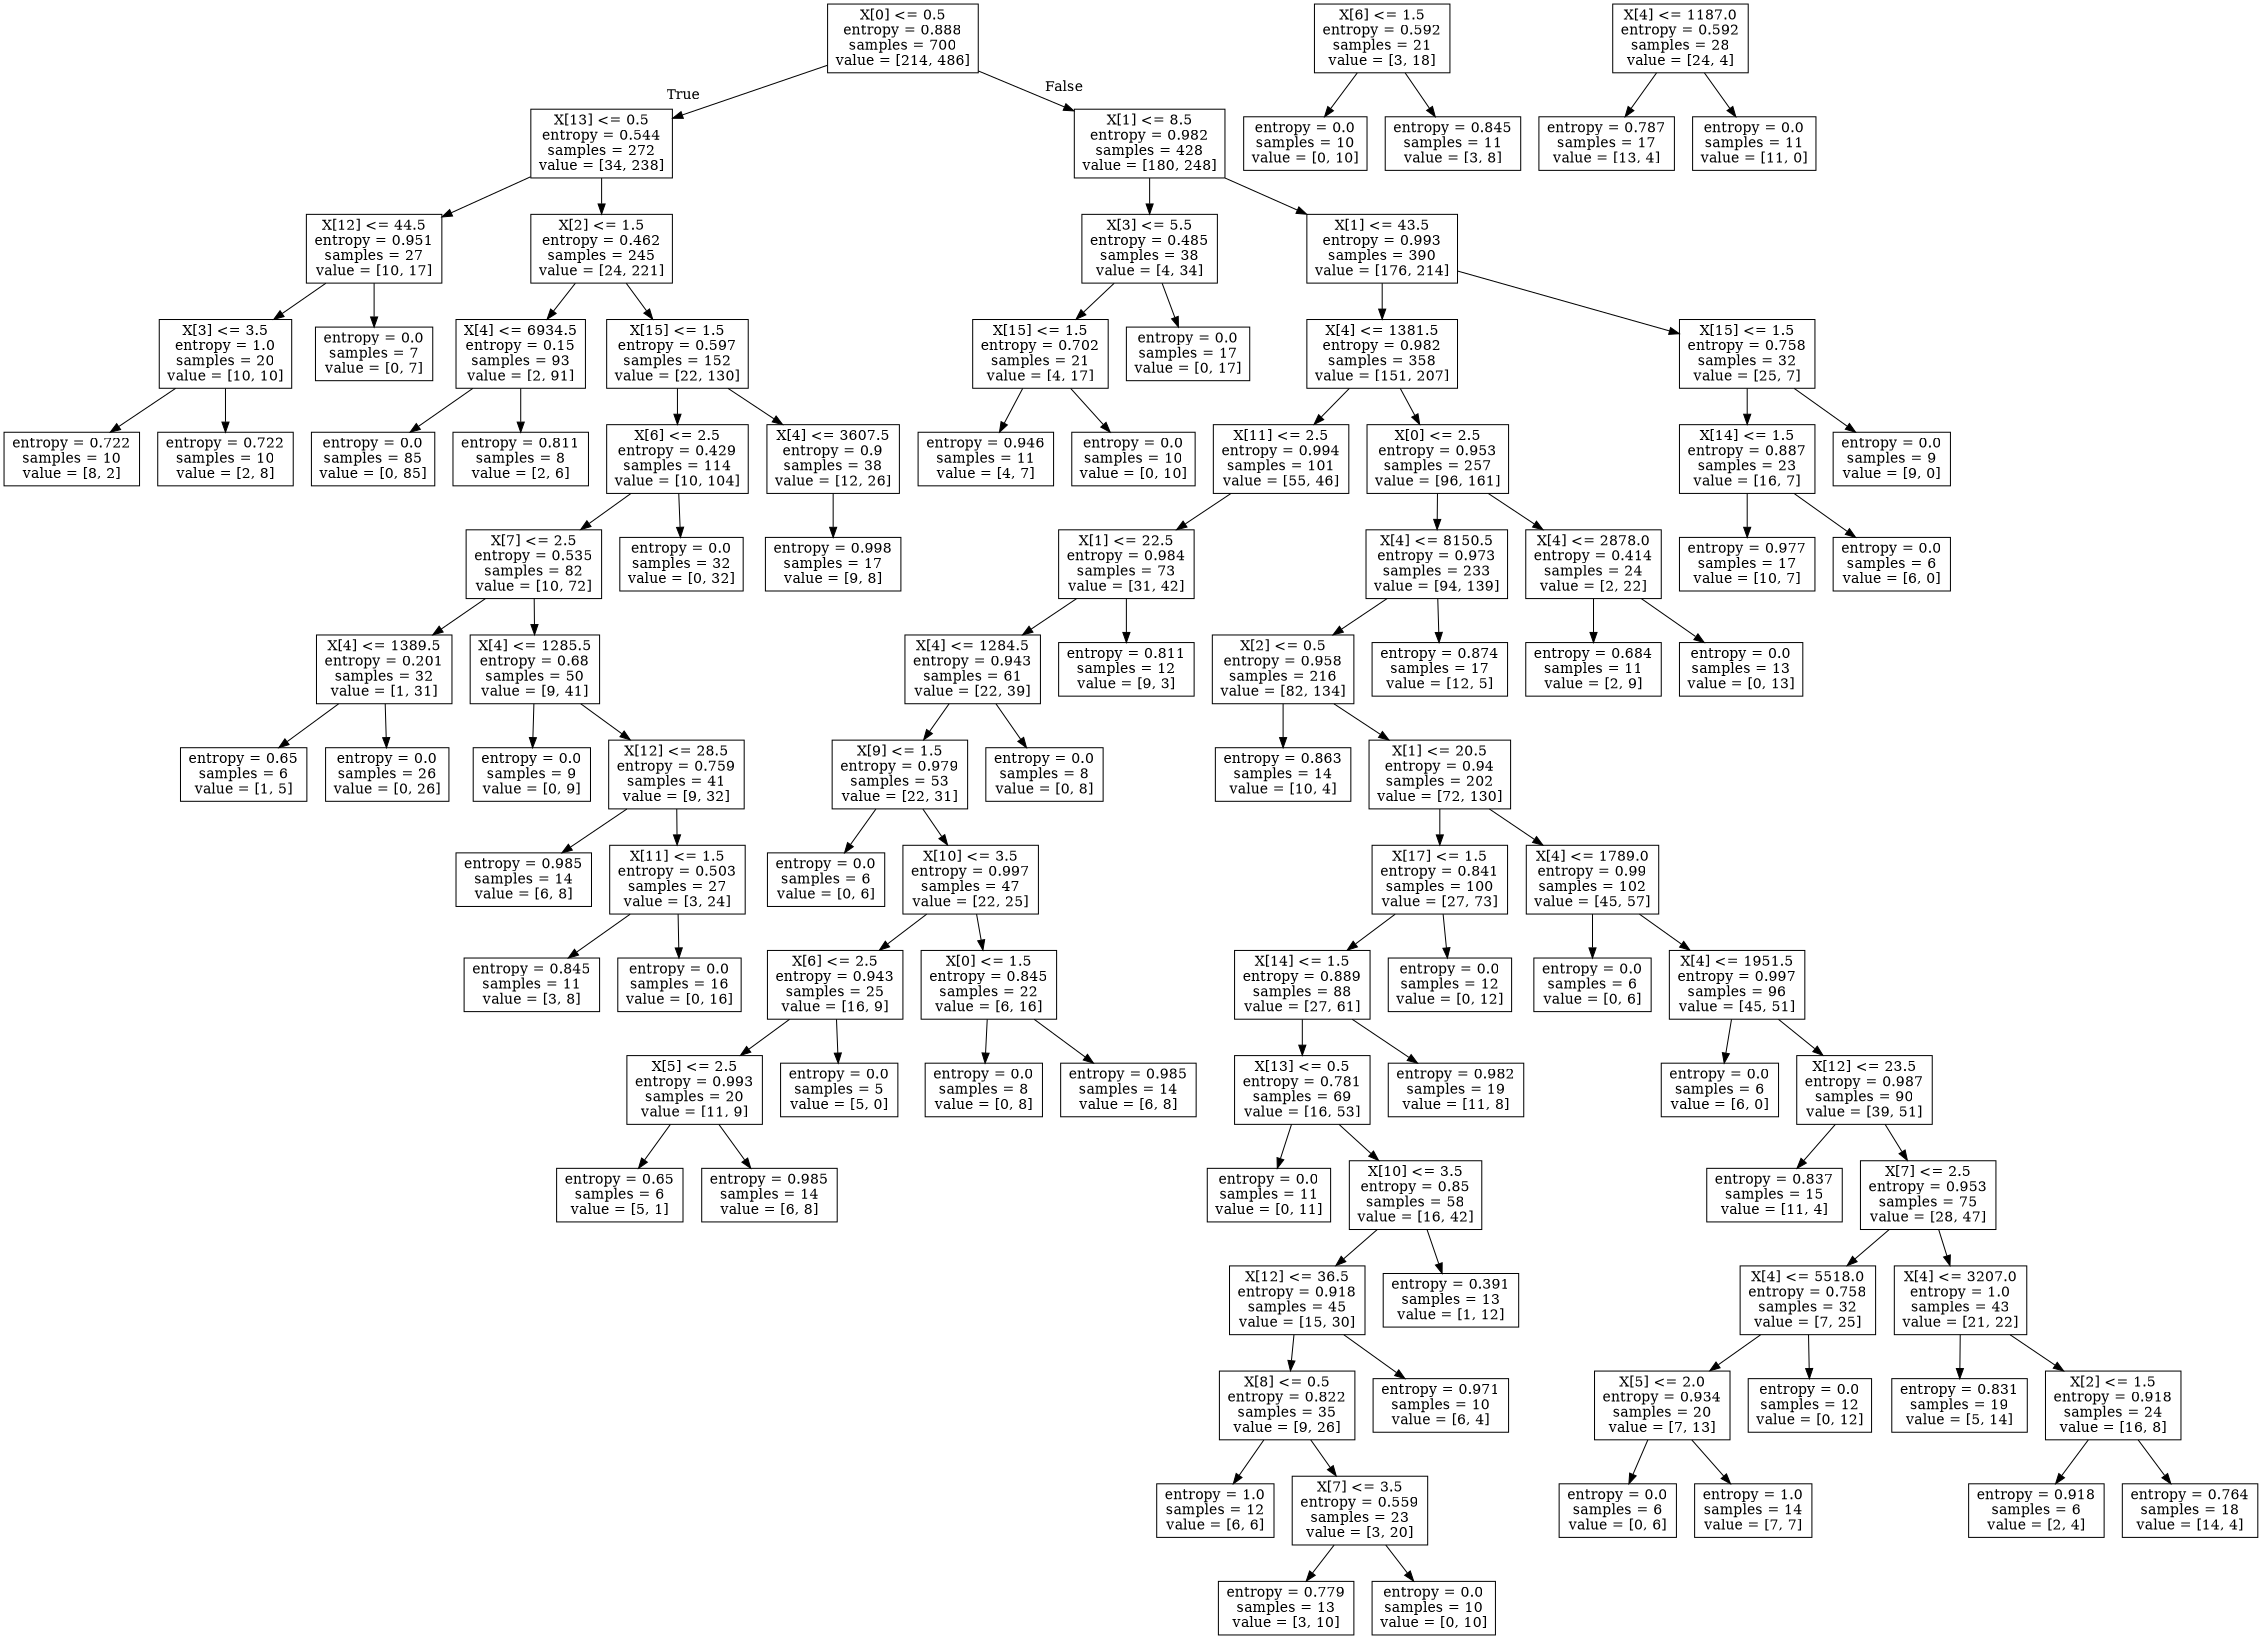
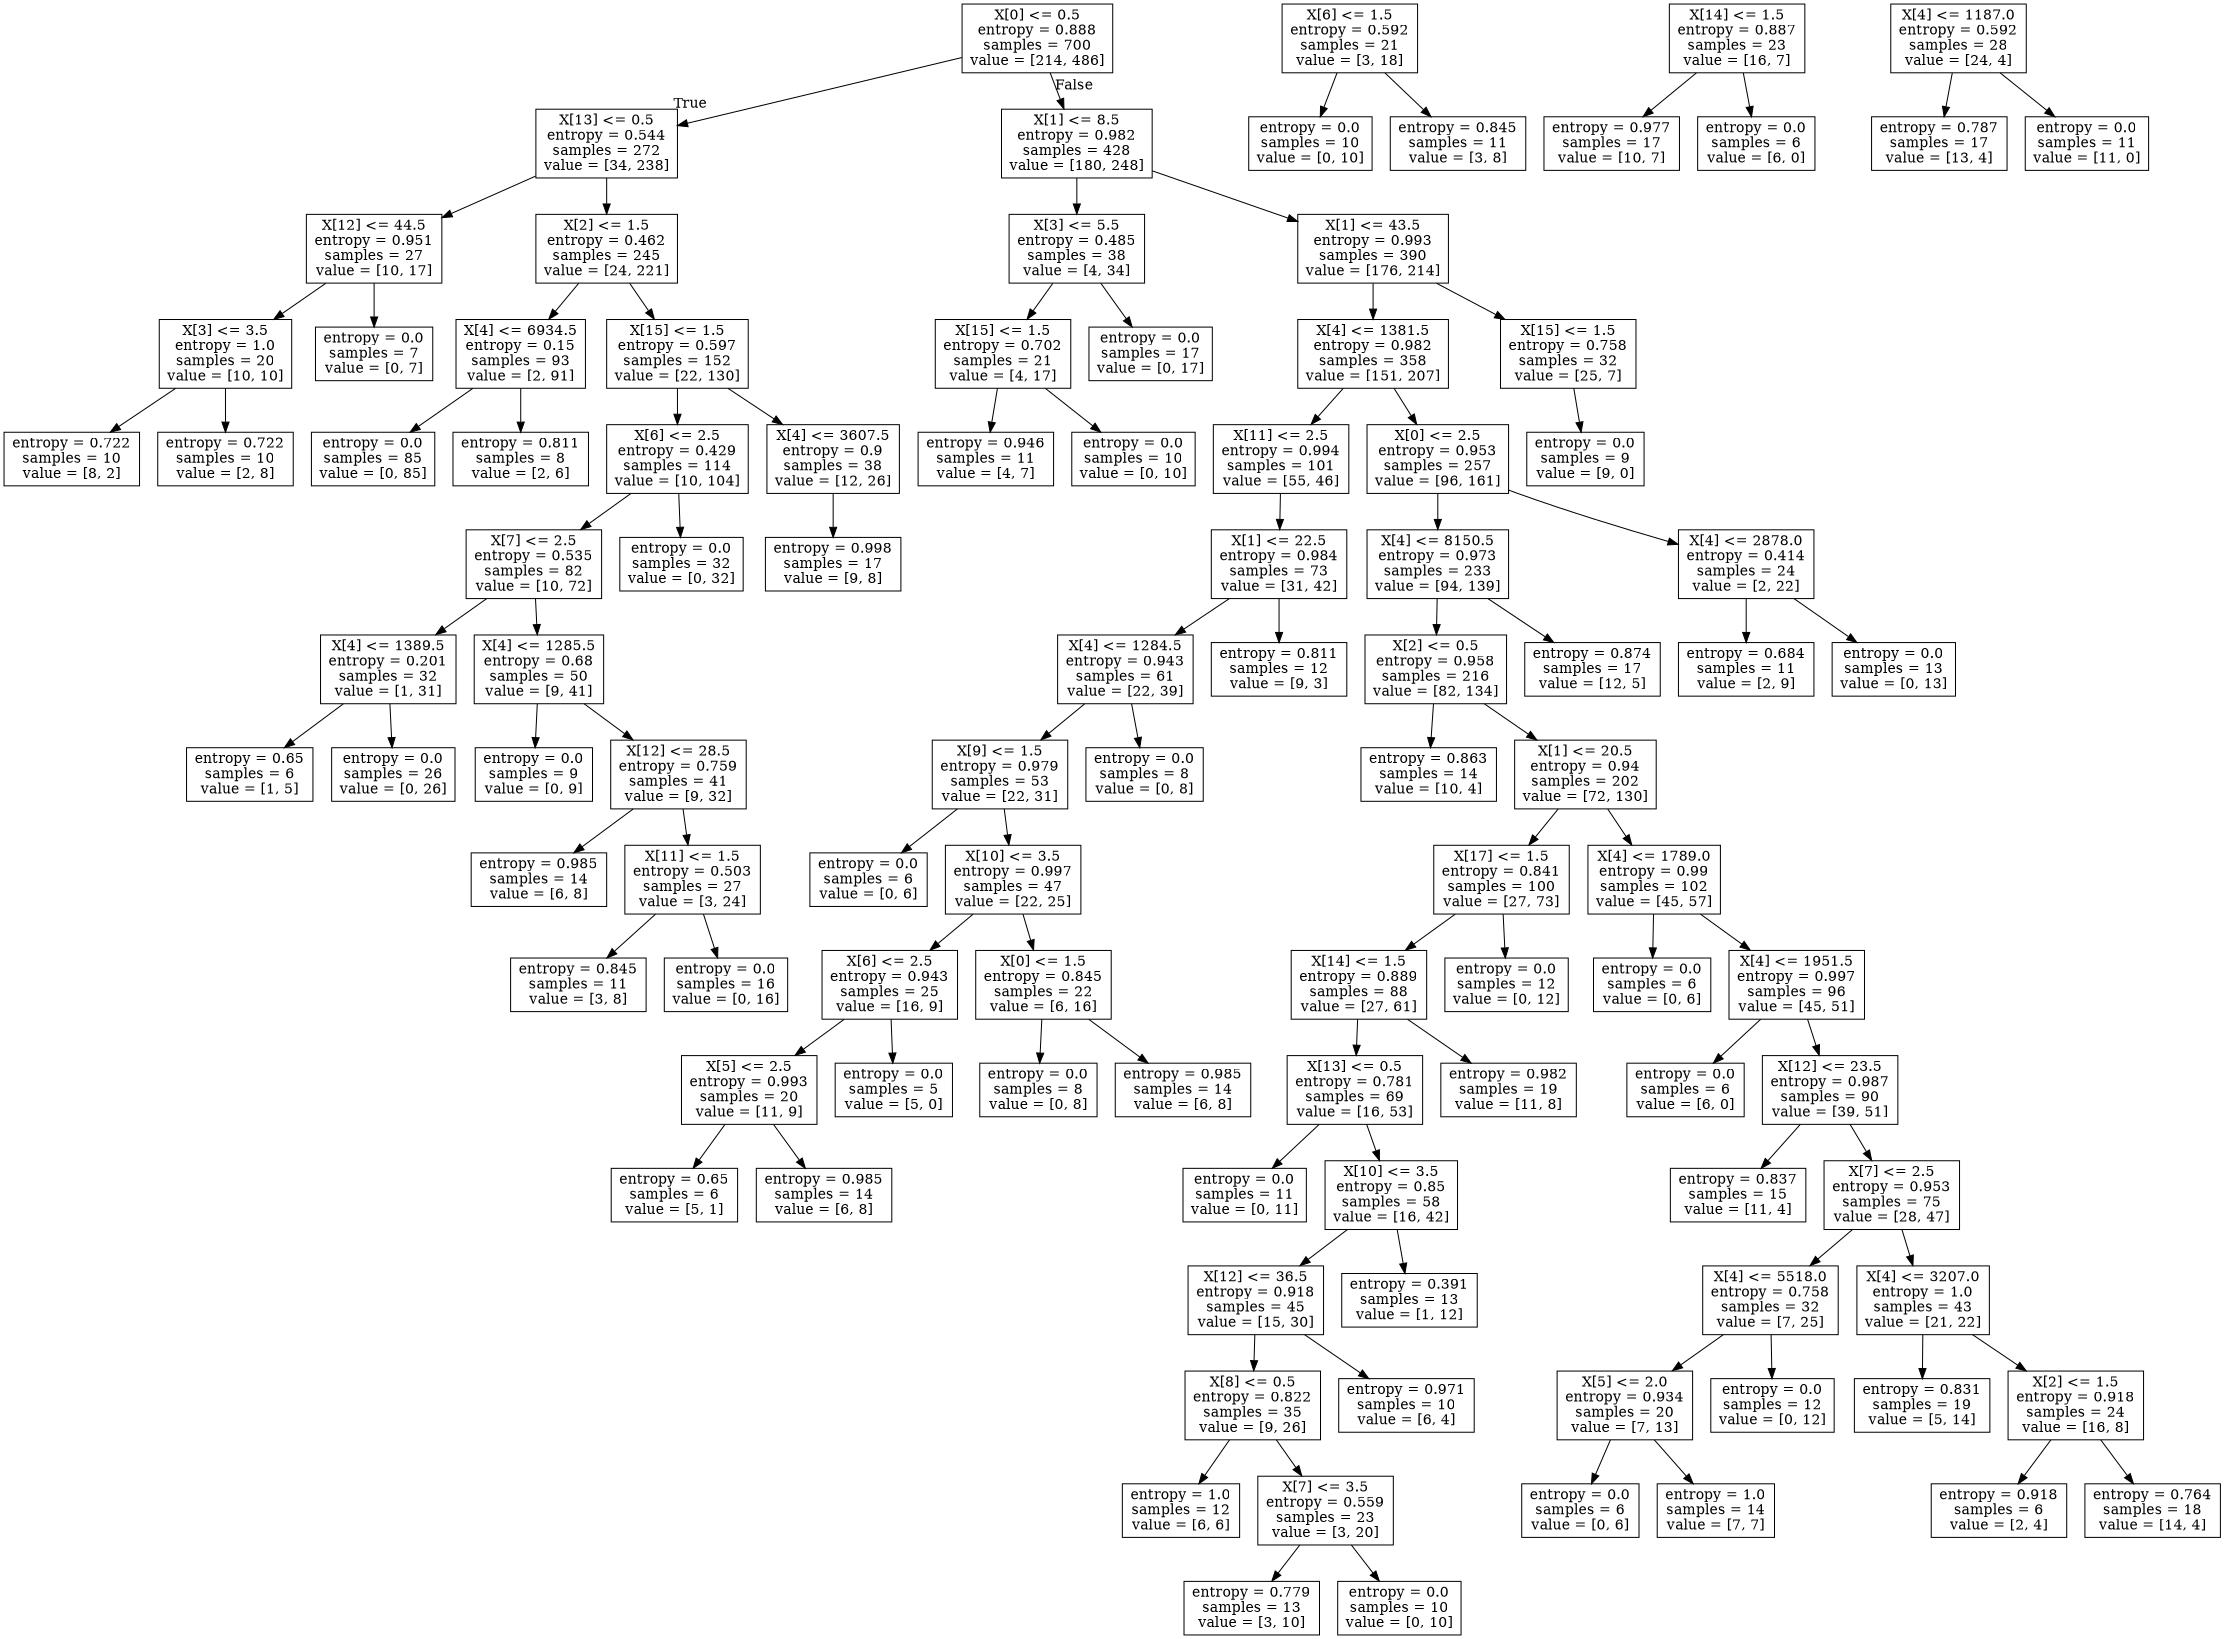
(1747, 401) -> none
